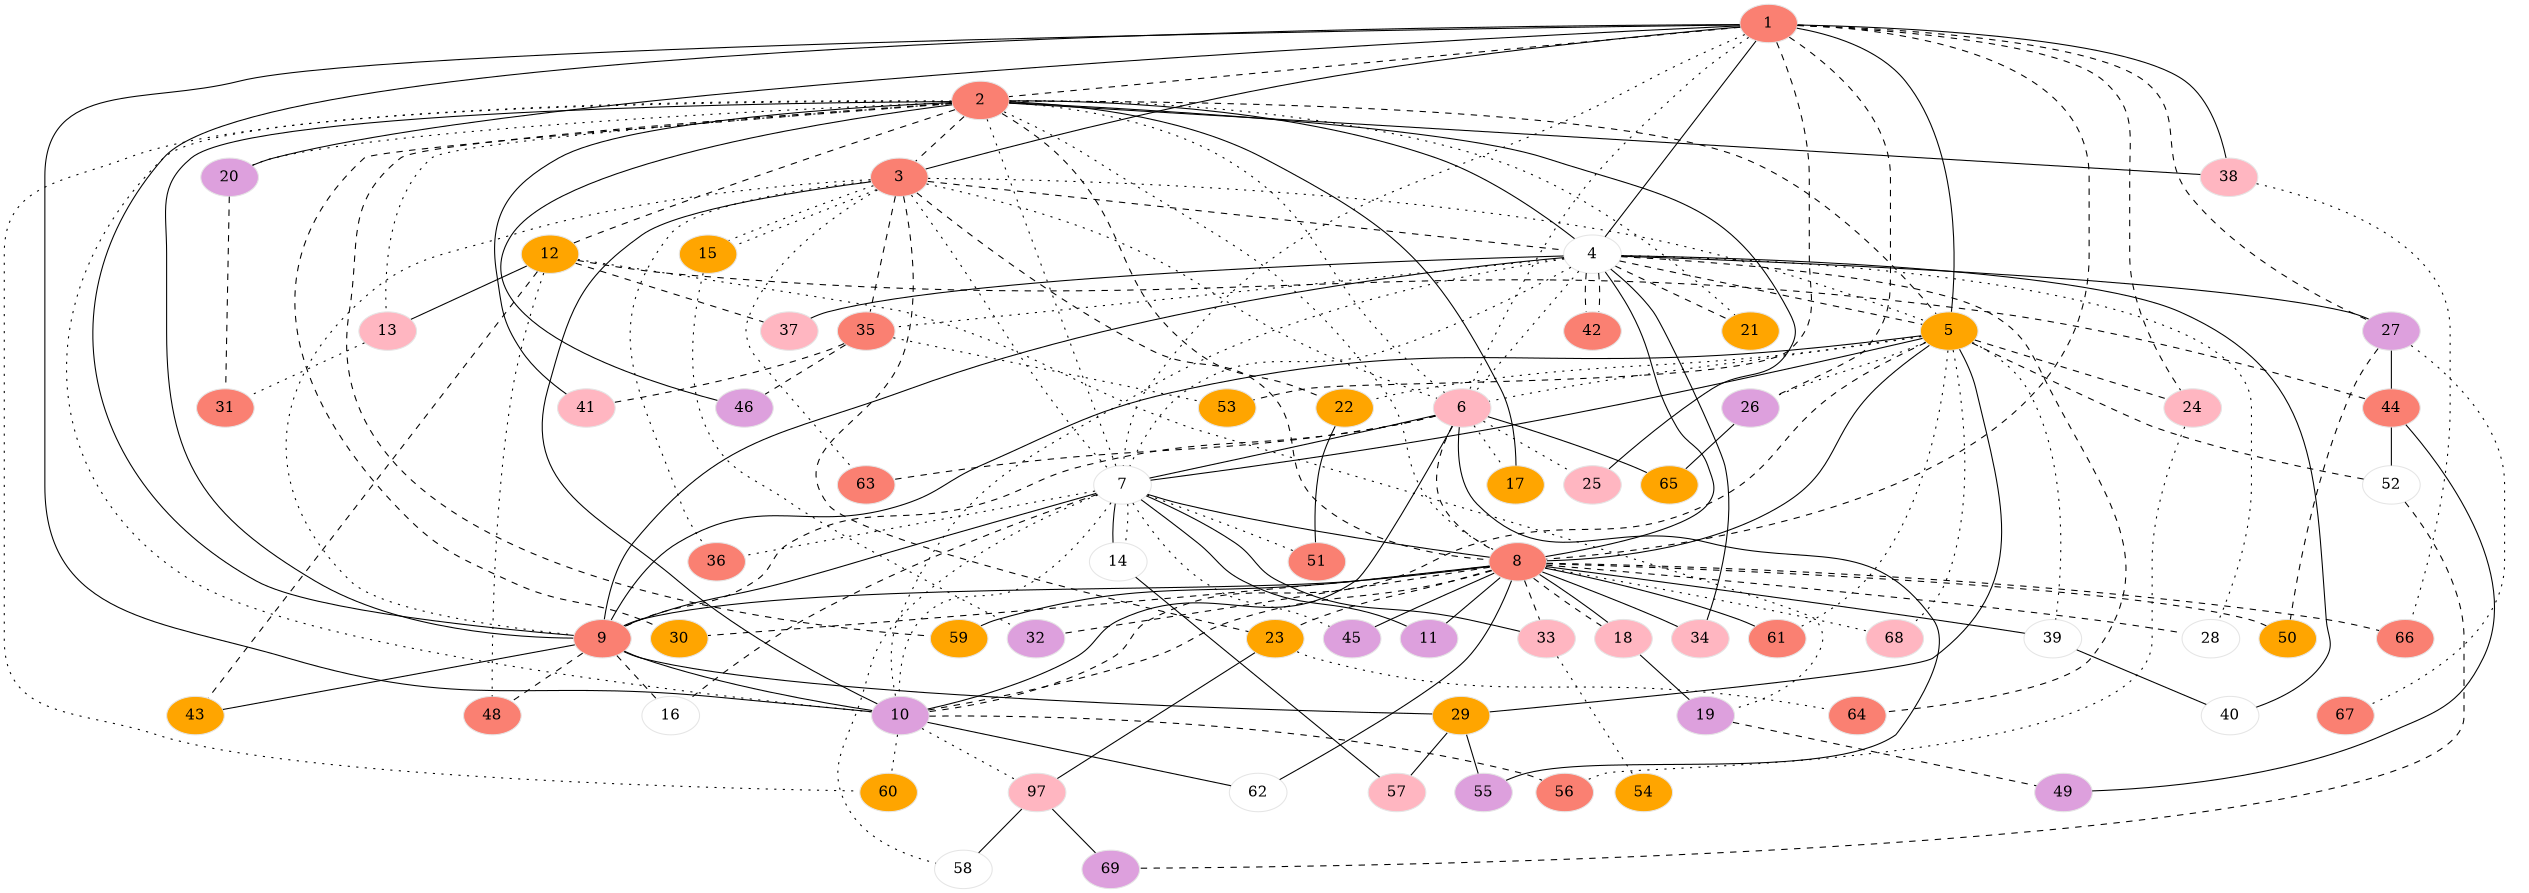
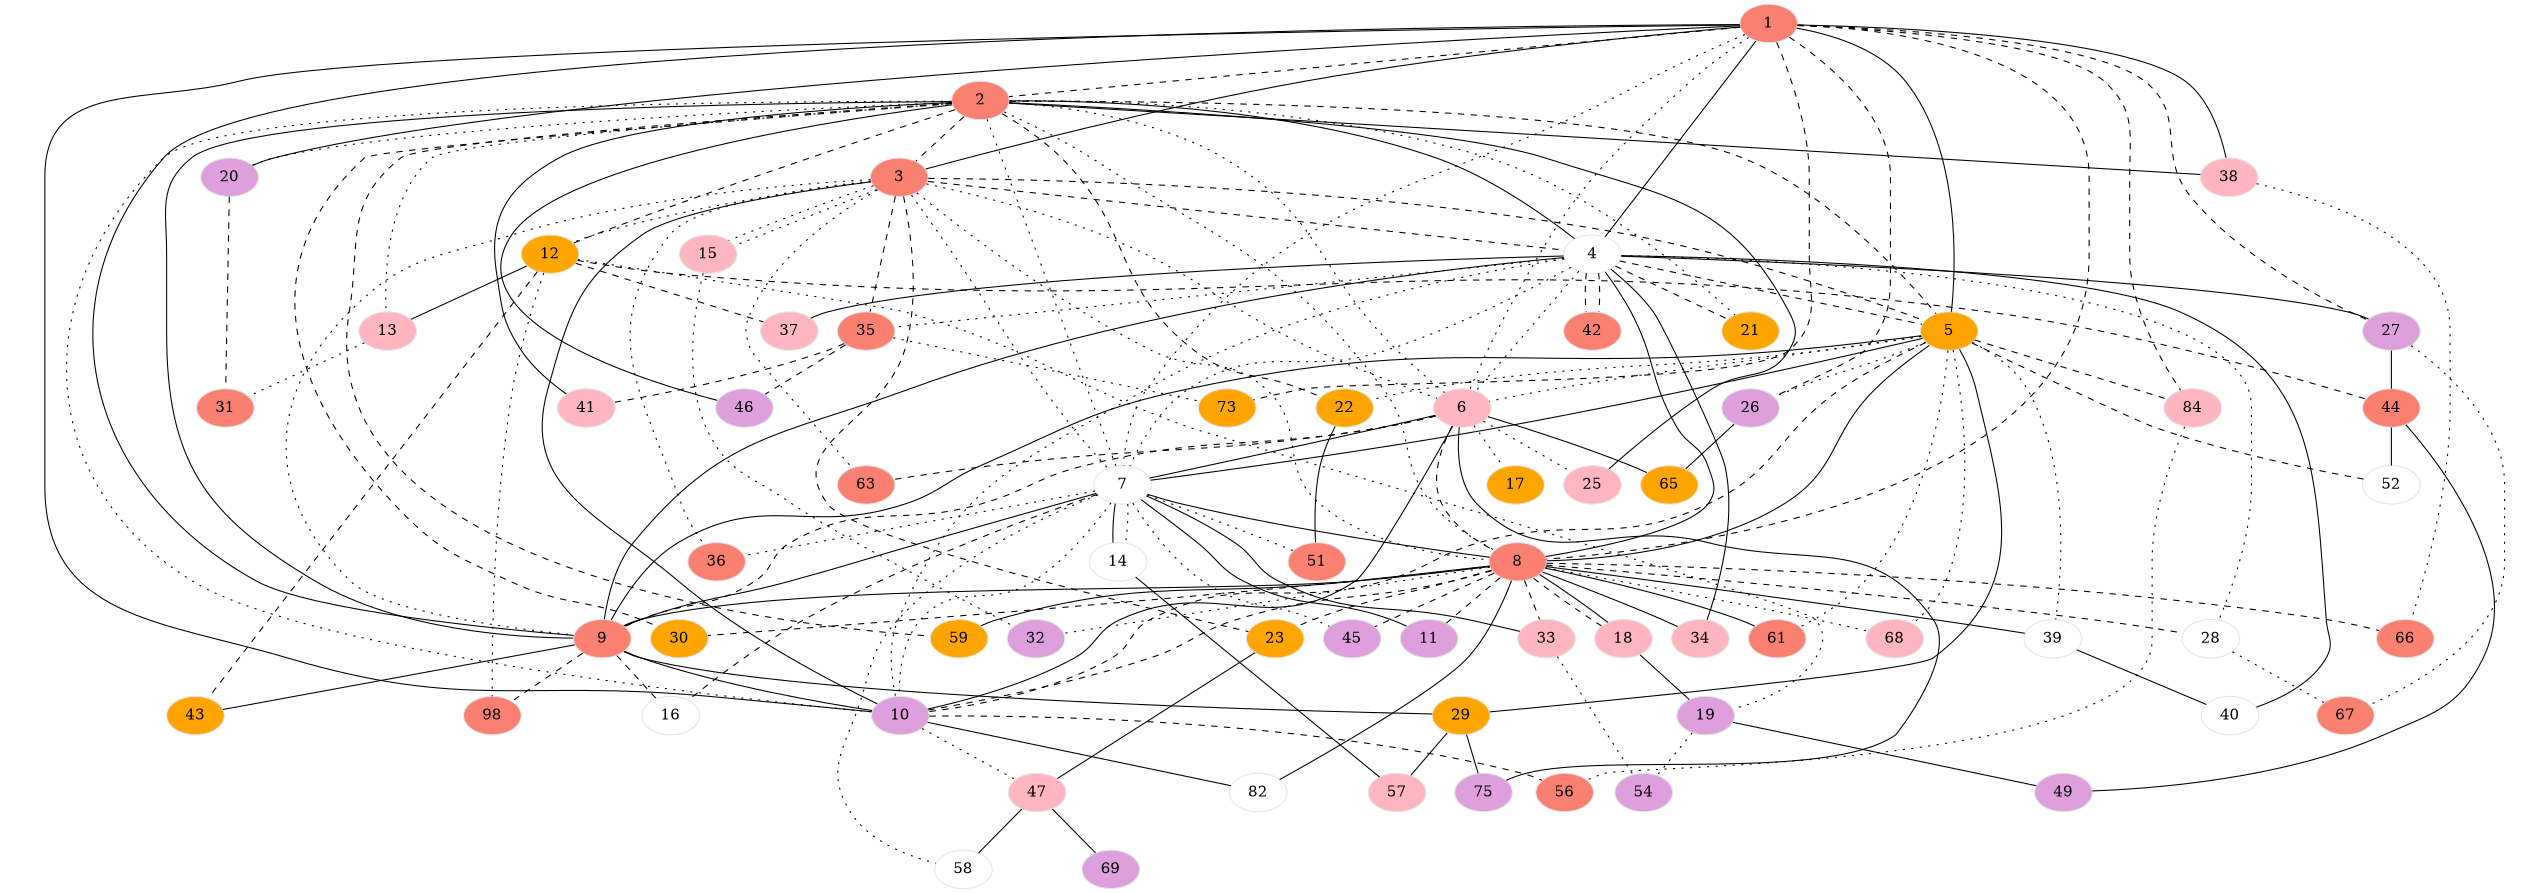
(1317, 187) -> none
(1433, 207) -> (1433, 207)
none -> (661, 218)
(708, 254) -> (708, 254)
(1155, 352) -> (1155, 352)
(1227, 408) -> (1227, 408)
(2193, 408) -> (2193, 408)
(1434, 600) -> (1434, 600)
(1473, 600) -> (1473, 600)
(1213, 610) -> (1213, 610)
(2288, 639) -> none
none -> (2278, 677)
(492, 716) -> (492, 716)
(1857, 716) -> none
none -> (1675, 754)
(1900, 757) -> (1900, 757)
(889, 792) -> none
(1037, 792) -> (1037, 792)
(1258, 792) -> (1258, 792)
(1484, 792) -> (1484, 792)
(1644, 792) -> (1644, 792)
(1929, 839) -> none
